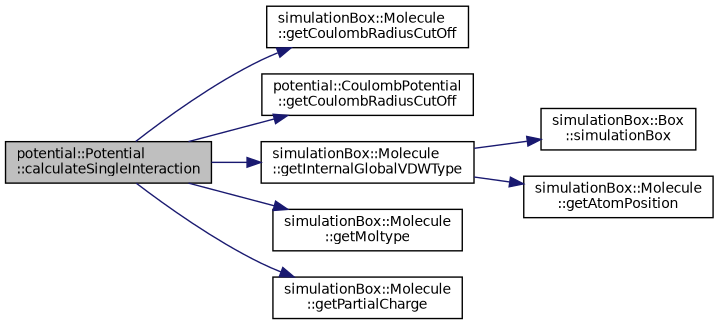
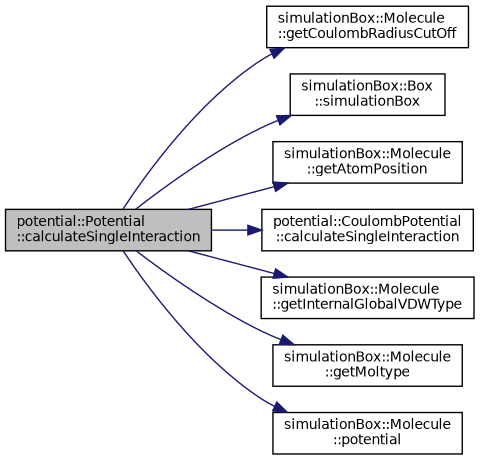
(368, 95) -> (368, 230)
(501, 145) -> (204, 160)
(492, 180) -> (231, 198)
(368, 298) -> (368, 433)
